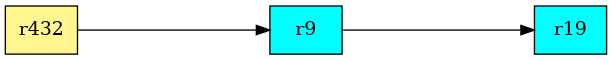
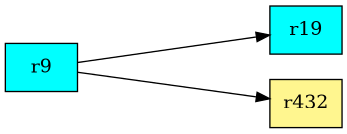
(167, 30) -> (167, 85)
